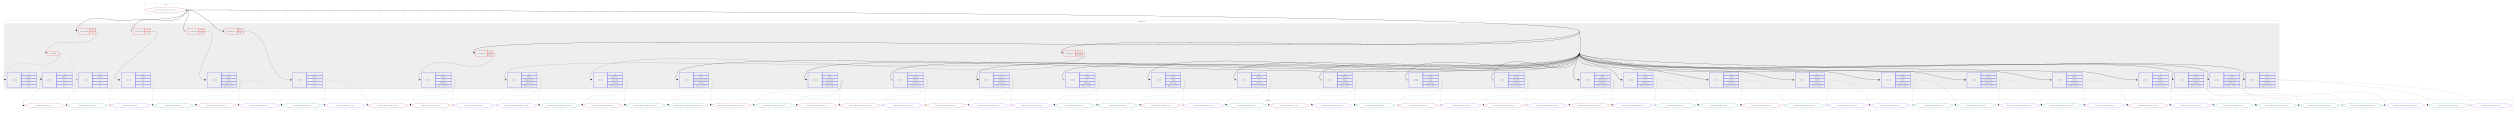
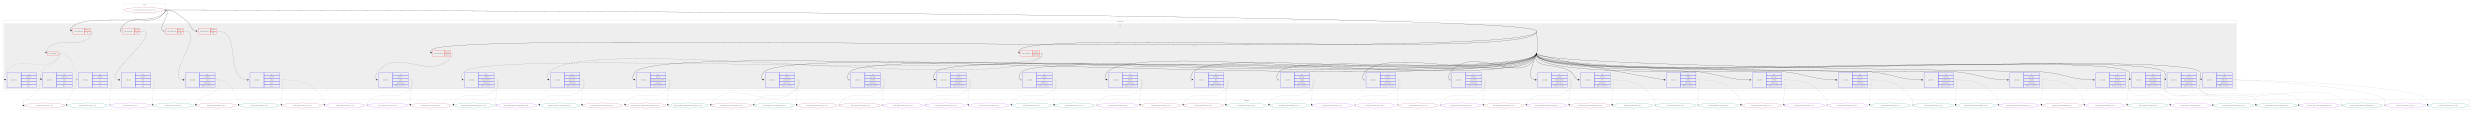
(259, 105) -> none
